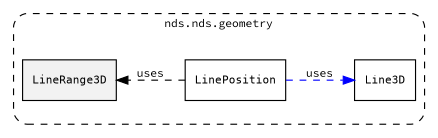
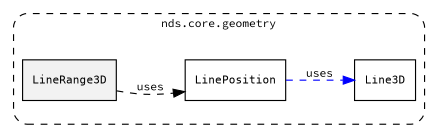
(219, 24) -> (219, 24)
(157, 80) -> (145, 94)
